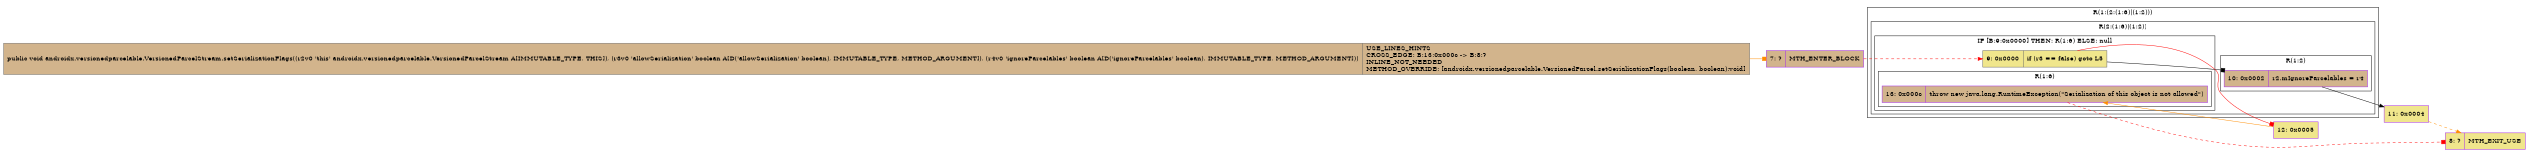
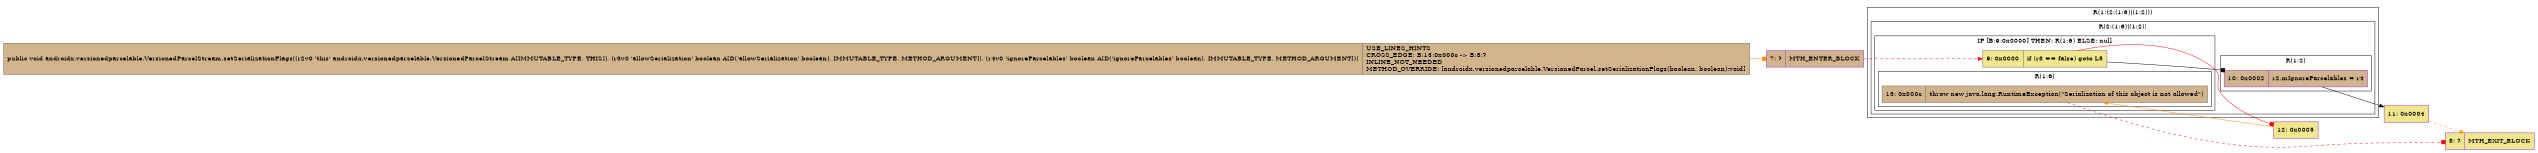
(2045, 94) -> (2045, 94)
(2495, 141) -> (2500, 141)
